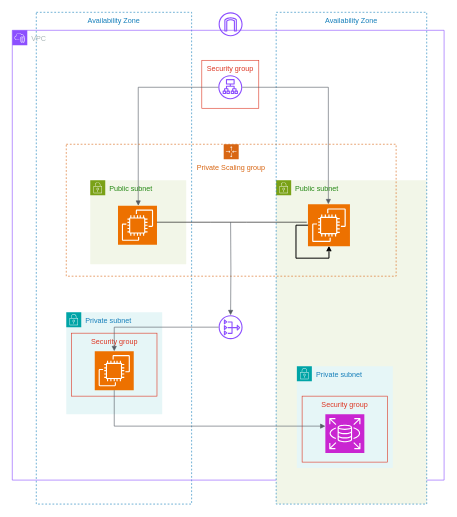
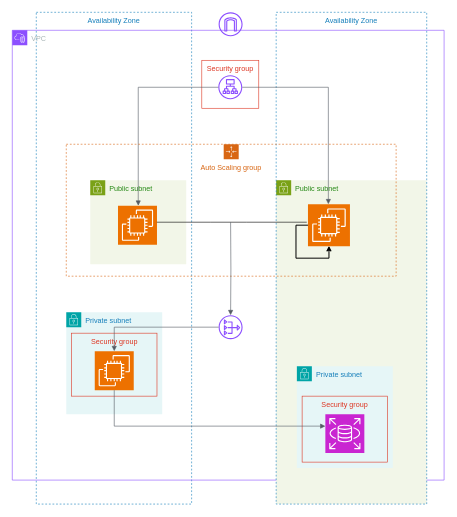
(231, 168) -> (231, 168)
